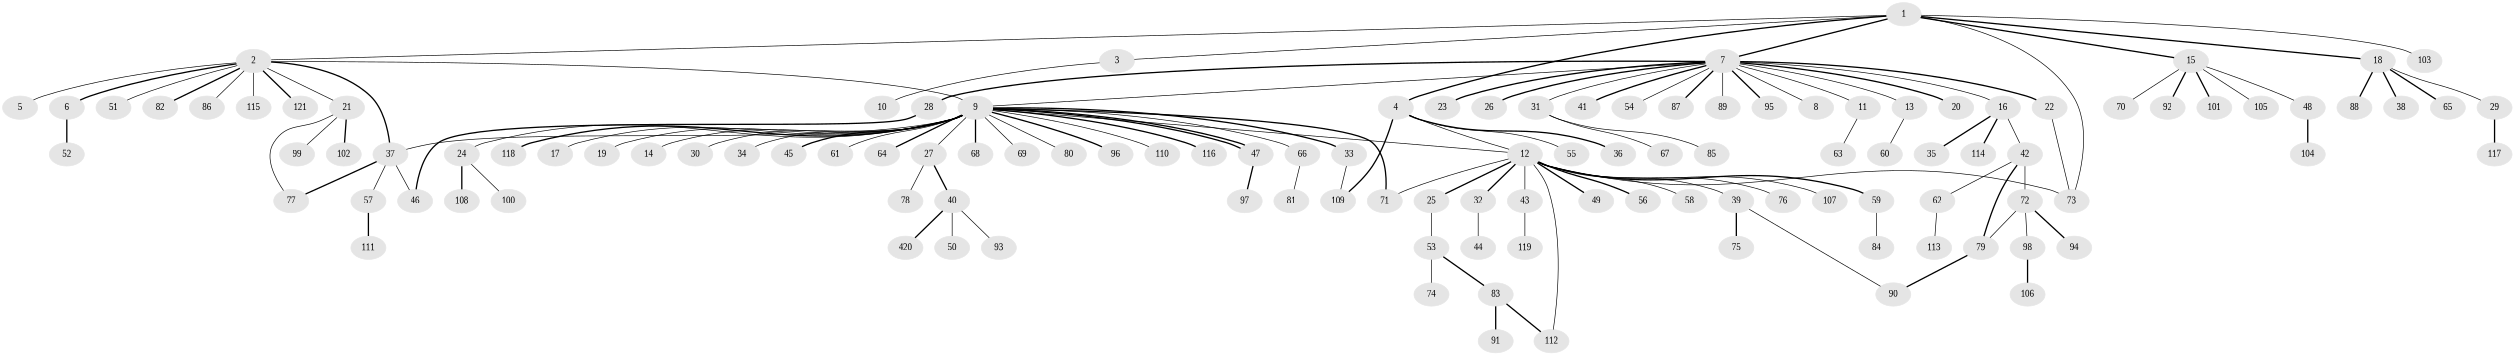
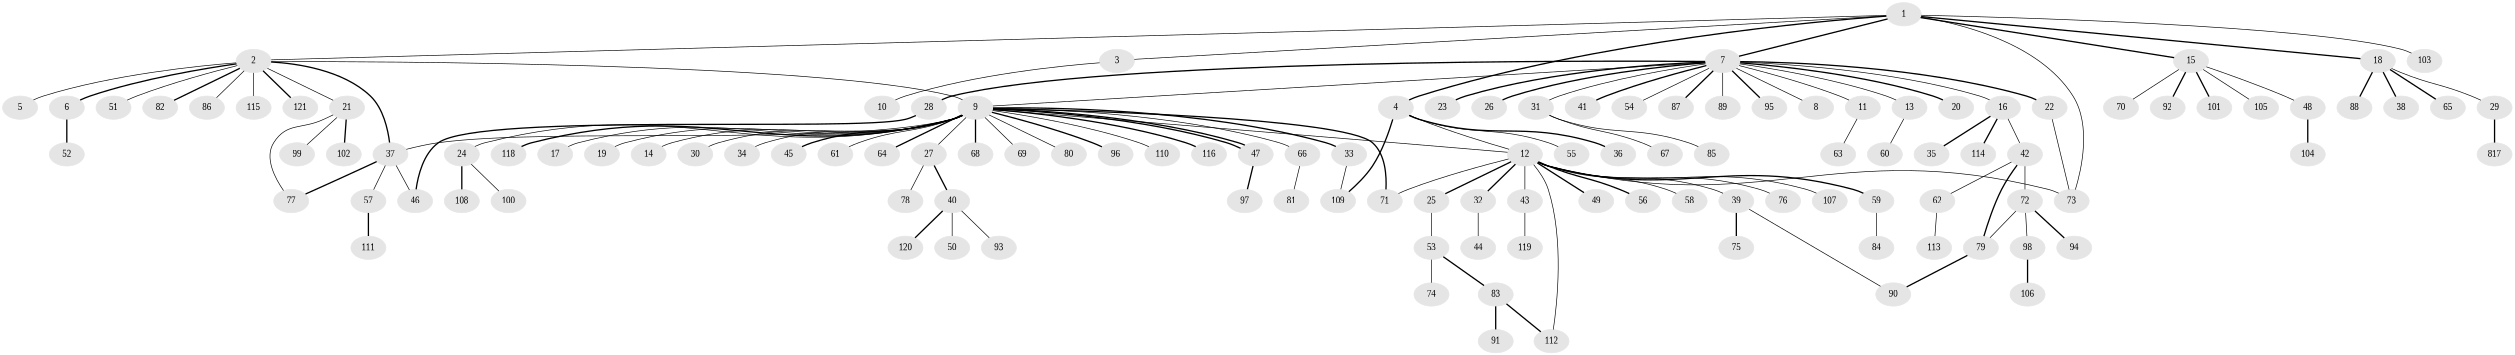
(2495, 154) -> (2495, 154)
(905, 248) -> (905, 248)
